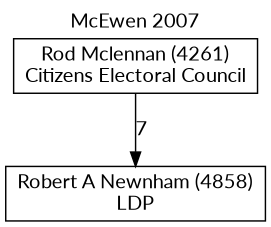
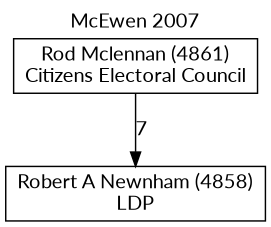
(136, 66) -> (136, 66)
